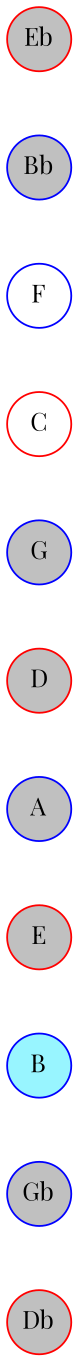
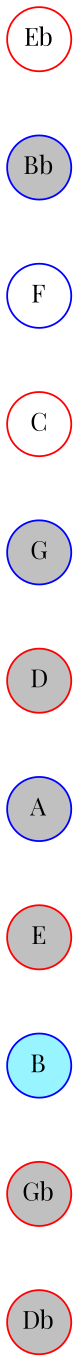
(39, 39) -> (39, 39)
(39, 1194) -> (39, 1194)
